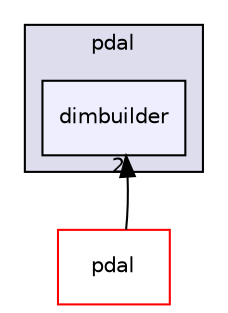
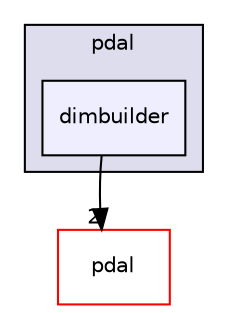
(128, 203) -> (100, 185)
